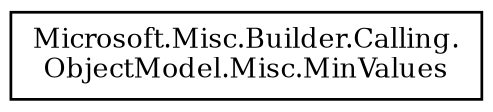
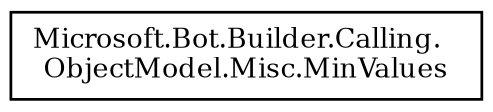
(246, 56) -> (246, 56)
